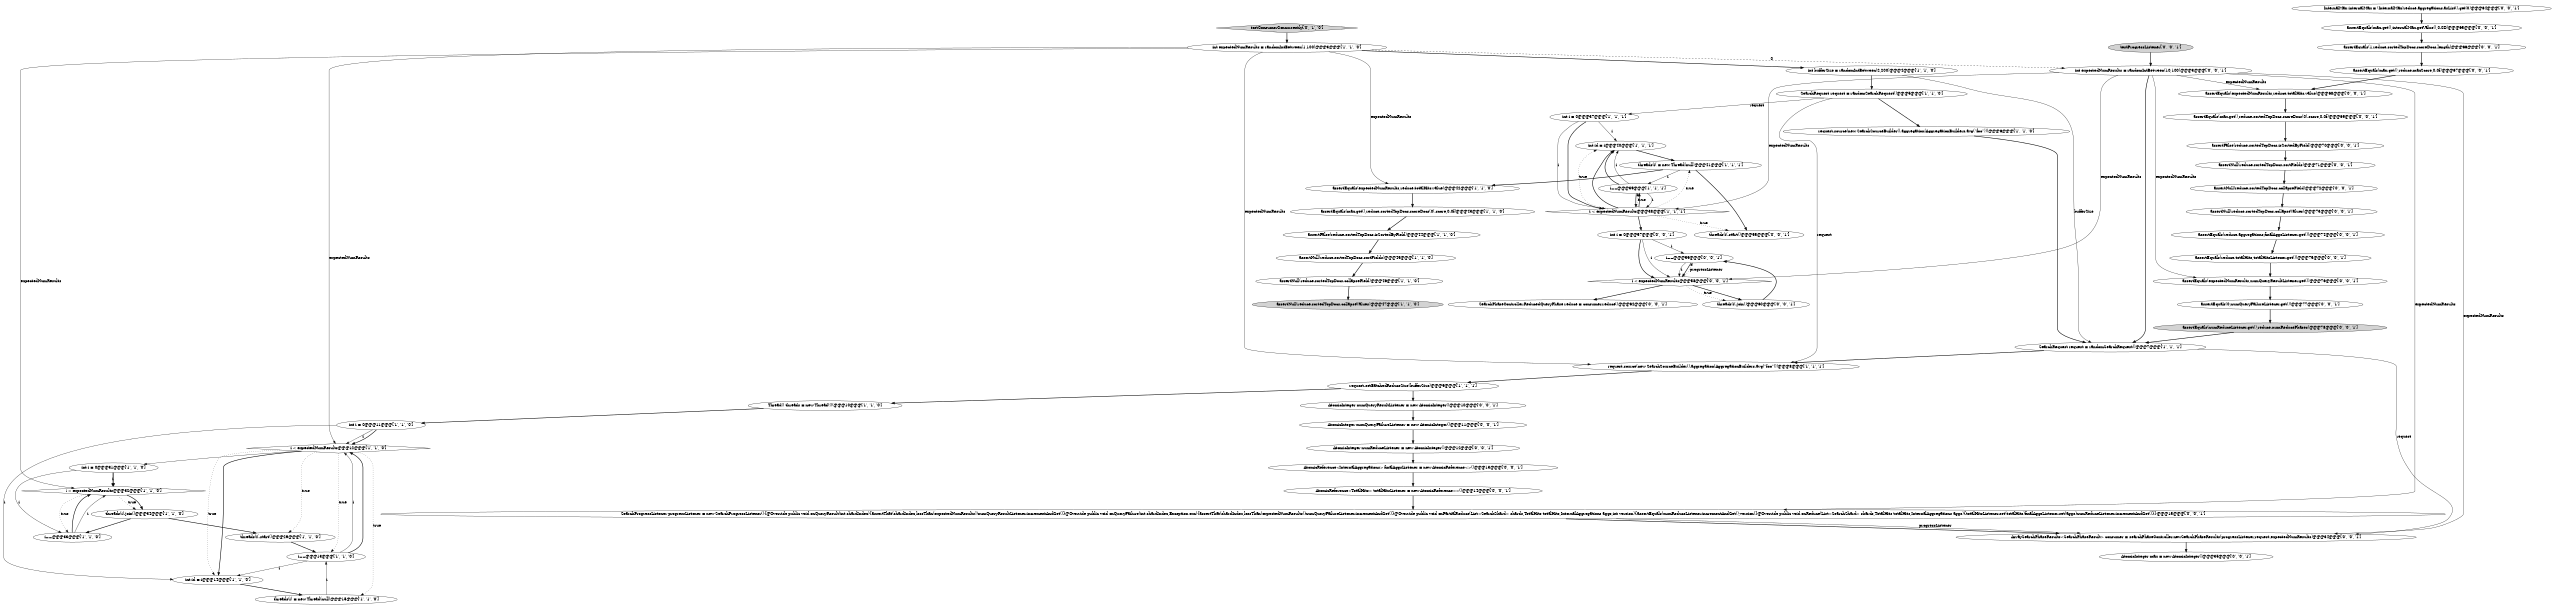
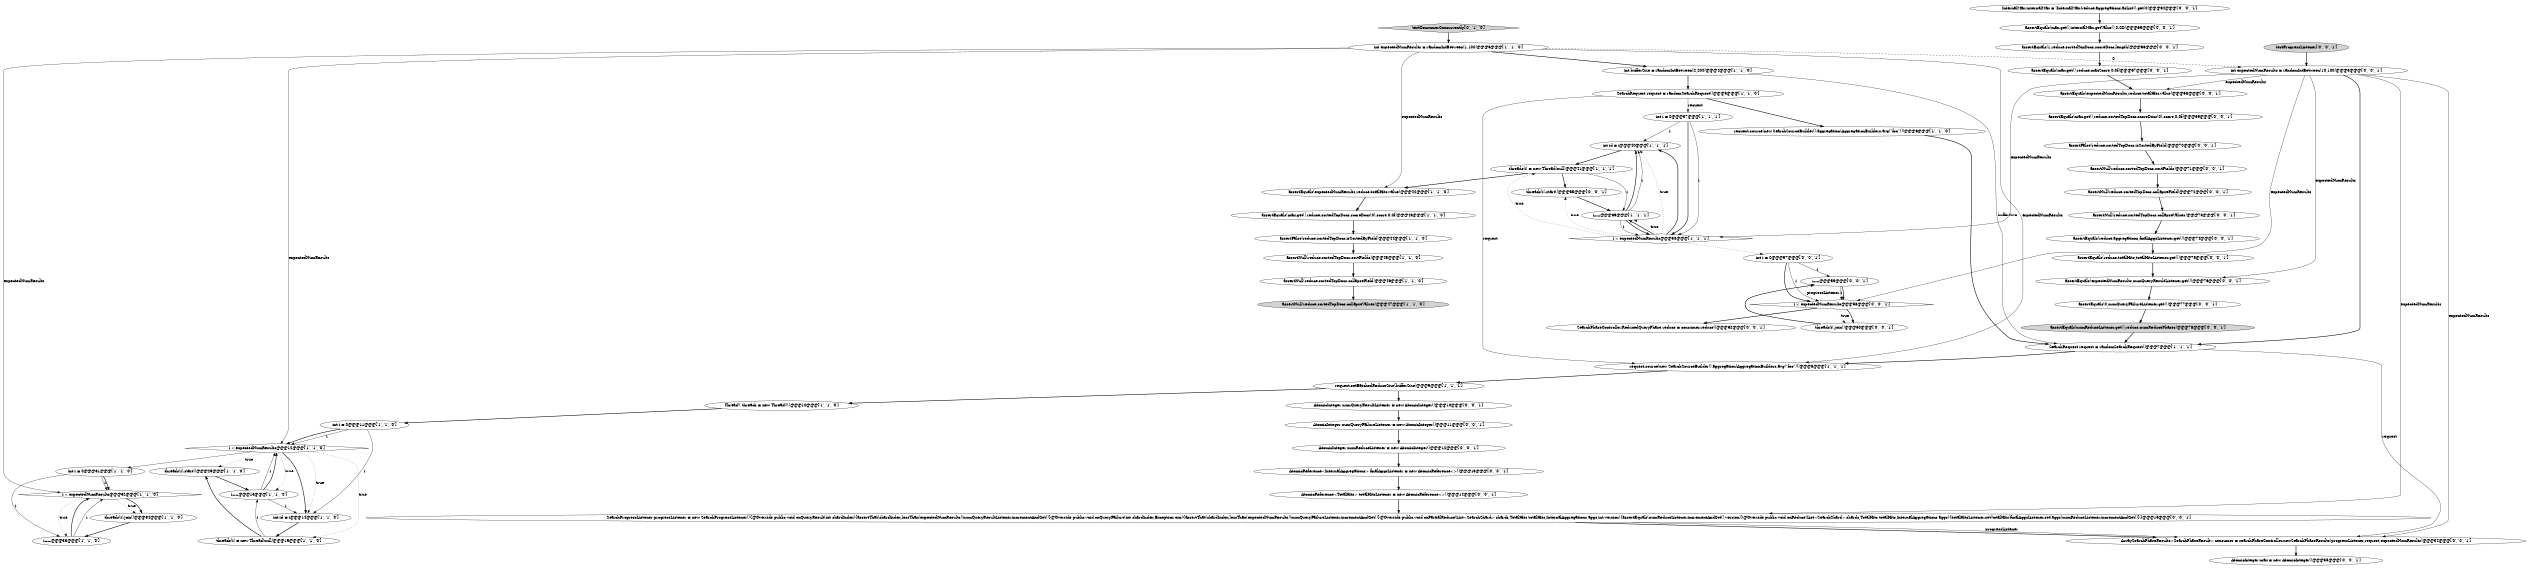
none -> (1592, 203)
(1639, 222) -> (1722, 248)
(211, 526) -> (229, 512)
